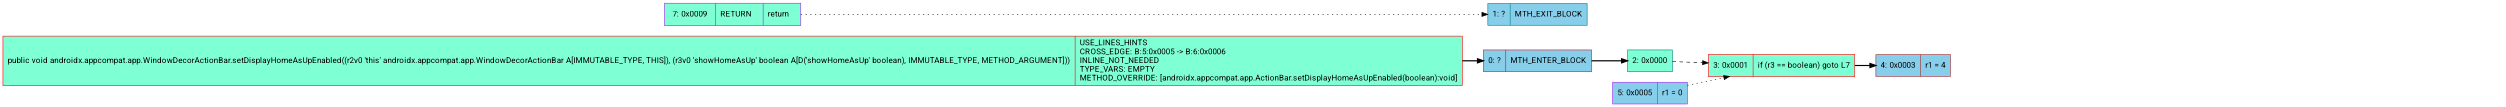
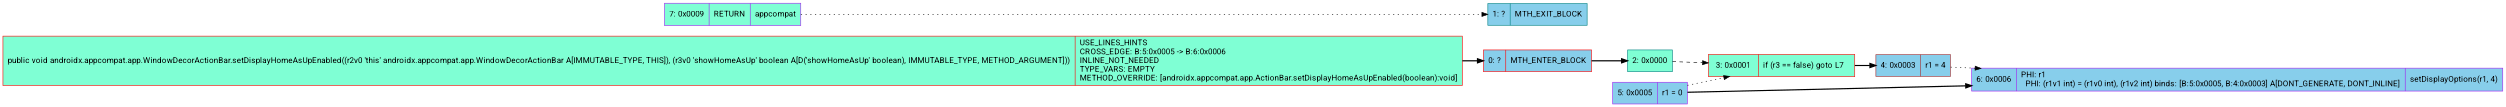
(779, 14) -> (775, 14)
(1804, 65) -> (1804, 65)
none -> (2237, 80)
